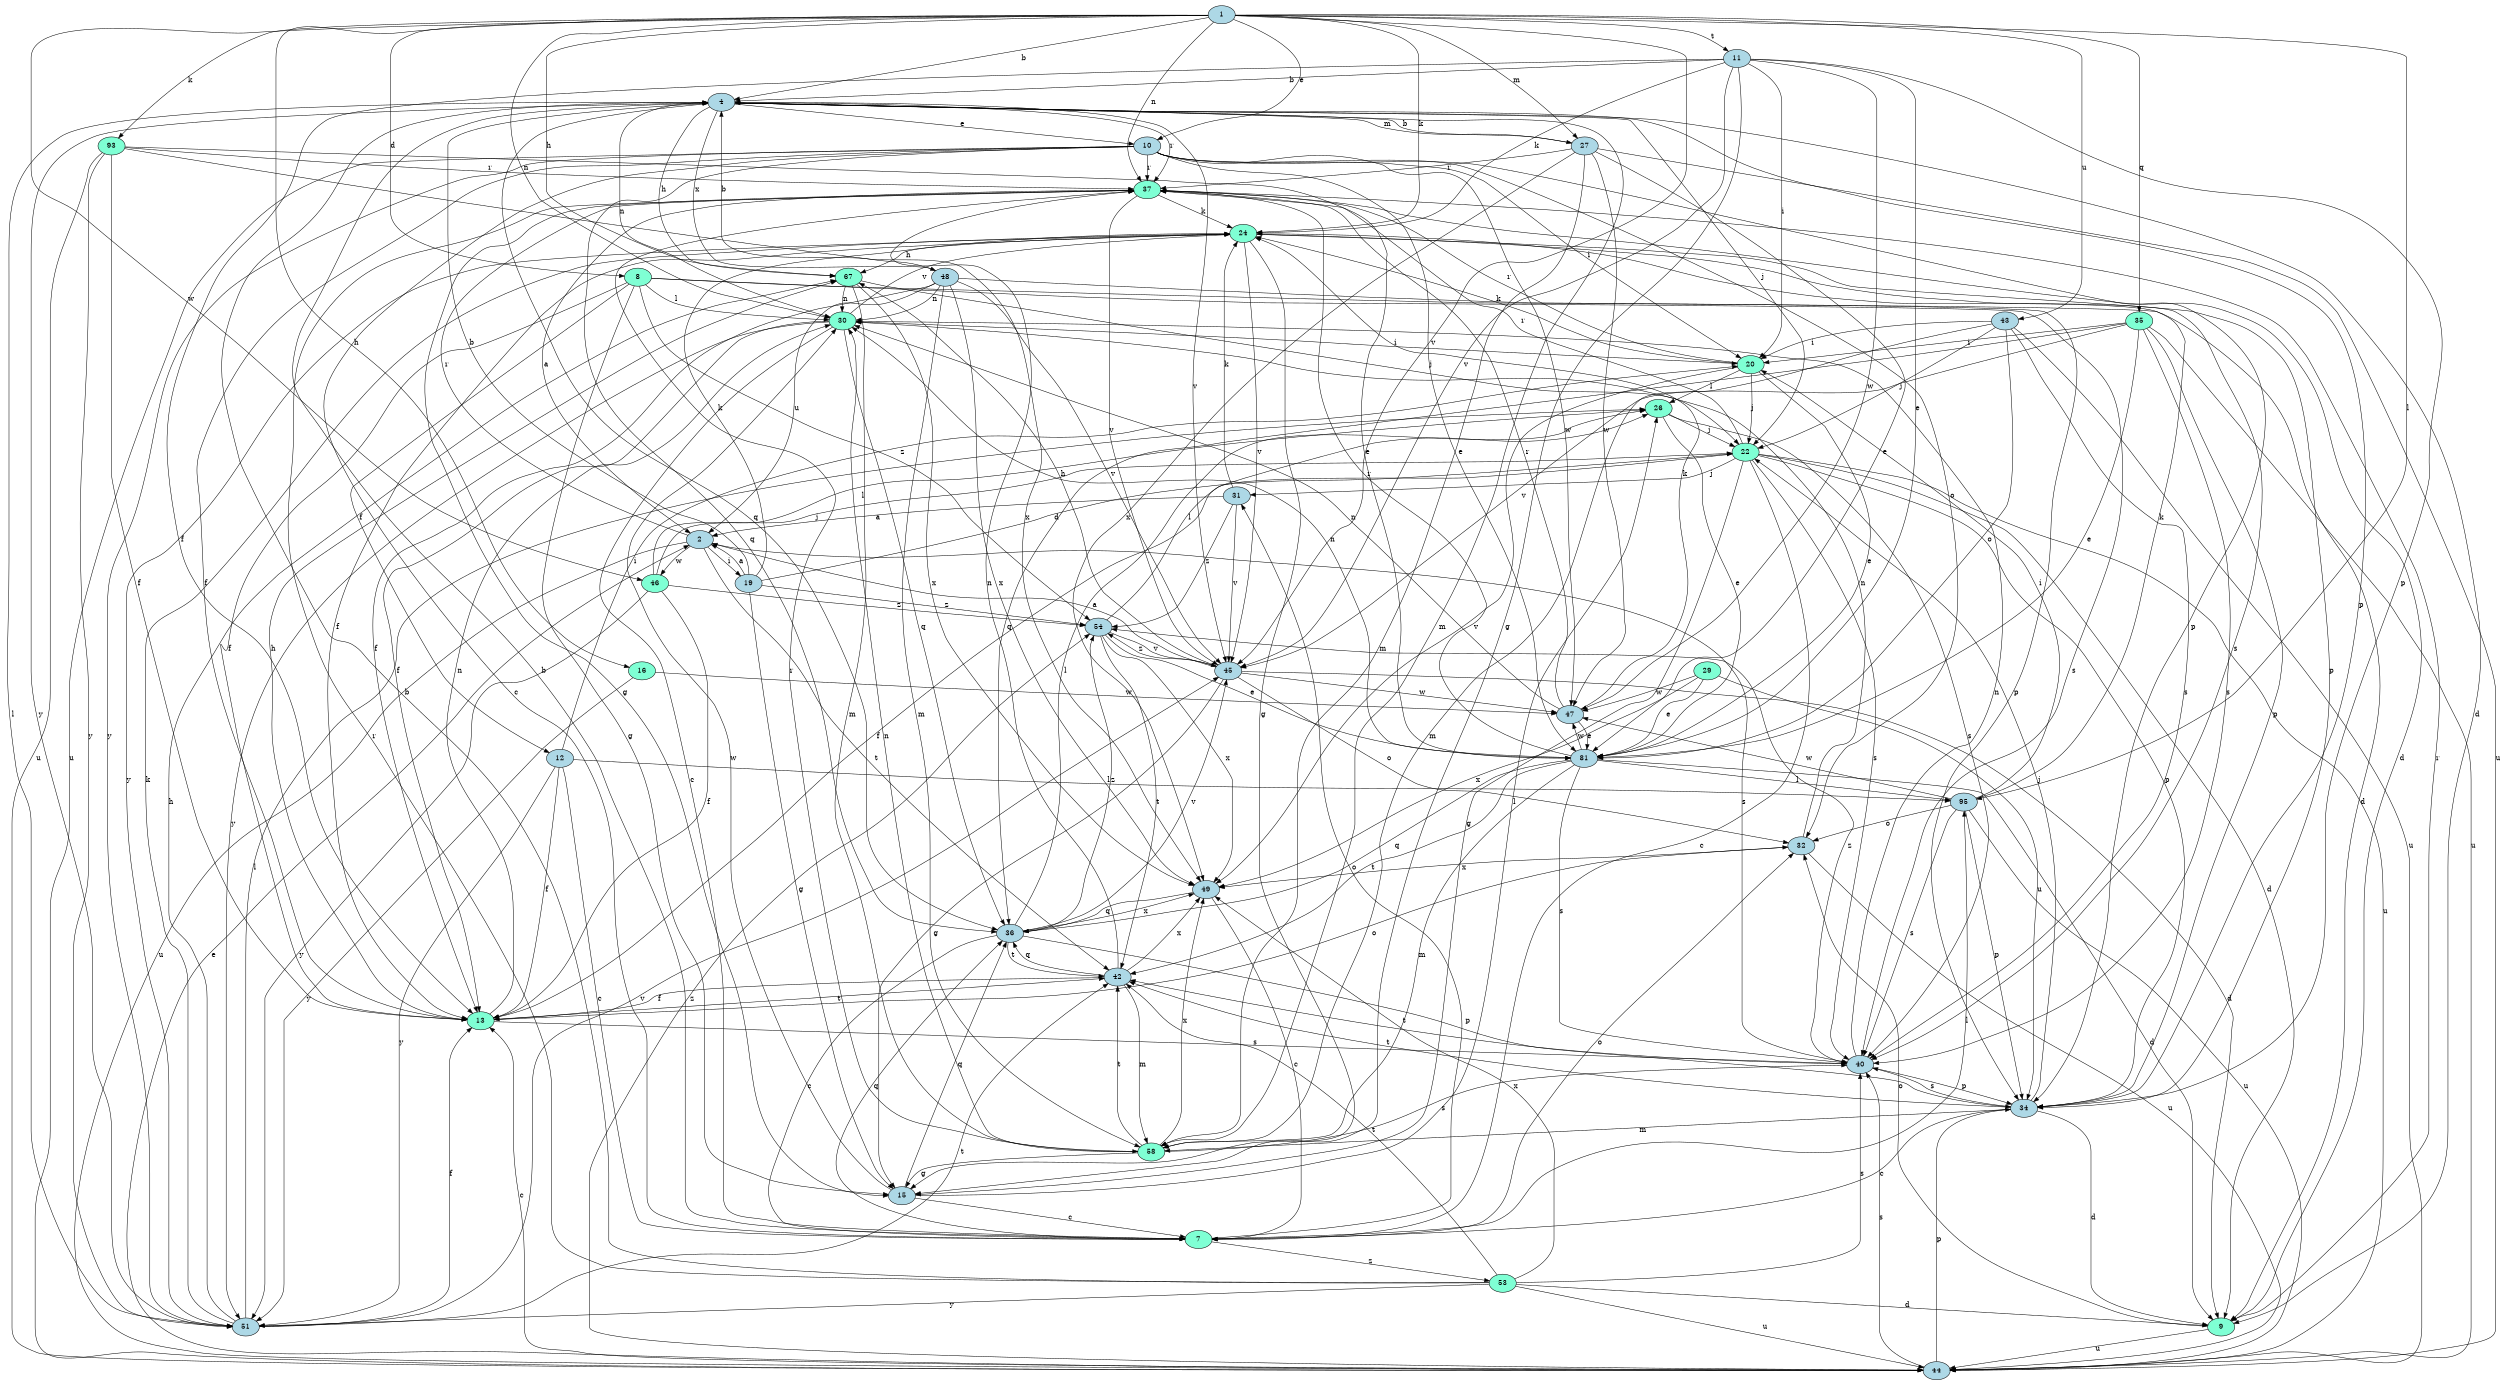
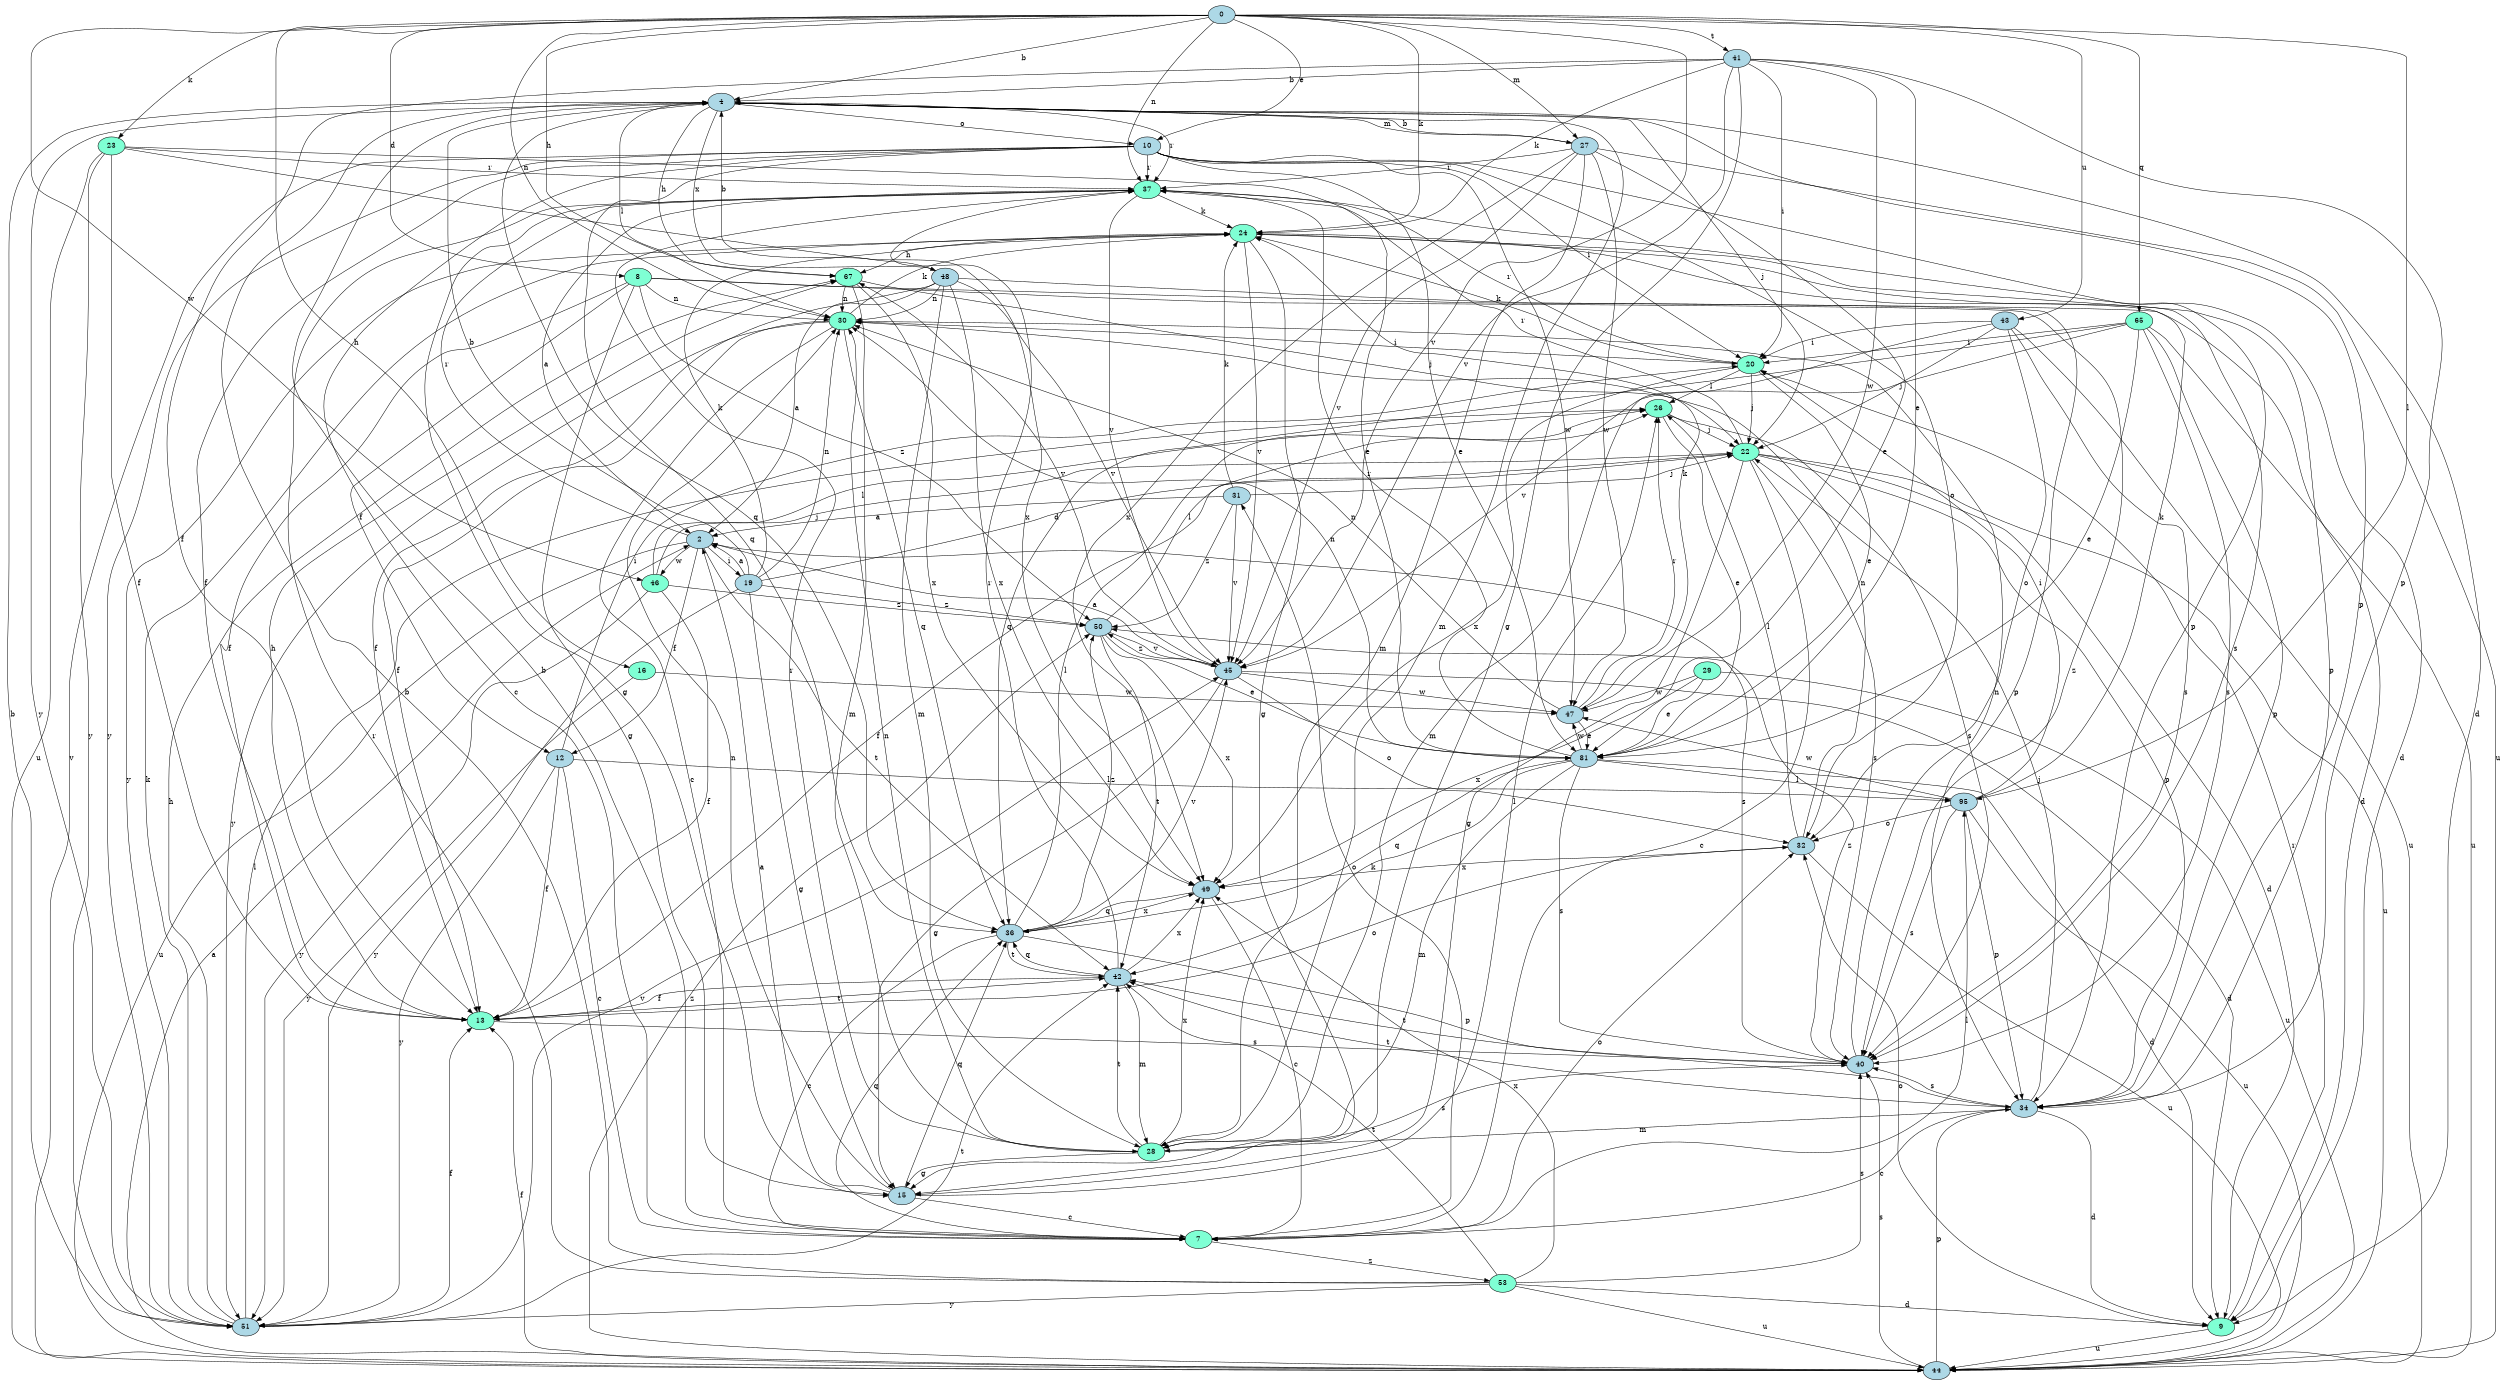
(1222, 15) -> (1222, 15)
(1737, 58) -> (1737, 58)
(963, 124) -> (963, 124)
(112, 146) -> (112, 146)
(1202, 172) -> (1351, 365)
(622, 212) -> (622, 212)
(925, 277) -> (925, 277)
(676, 299) -> (676, 299)
(2139, 321) -> (2139, 321)
(2278, 325) -> (2249, 726)
(502, 358) -> none
(1493, 365) -> (1674, 587)
(797, 408) -> (797, 408)
(1063, 474) -> (1063, 474)
(1509, 485) -> (1490, 486)
(990, 583) -> (990, 583)
(478, 591) -> (823, 460)
none -> (1763, 618)
(1099, 627) -> (1099, 627)
(1476, 627) -> (1476, 627)
(1902, 630) -> (2010, 629)
none -> (667, 664)
(2074, 671) -> (2074, 671)
(13, 715) -> (13, 715)
(72, 758) -> (72, 758)
(734, 758) -> (734, 758)
(1990, 786) -> (2278, 1009)
(1373, 868) -> (1373, 868)
none -> (763, 902)
none -> (403, 917)
(214, 955) -> (214, 955)
(1940, 1084) -> none
(1151, 1152) -> (1151, 1152)
(522, 1196) -> (522, 1196)
